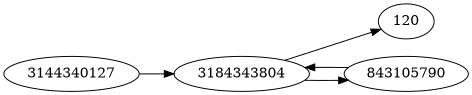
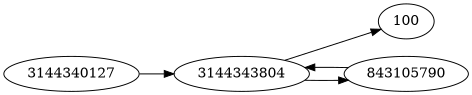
(406, 21) -> (406, 21)
(242, 74) -> (242, 74)
